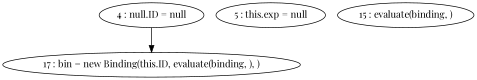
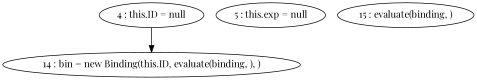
(152, 15) -> (152, 15)
(152, 65) -> (152, 65)
